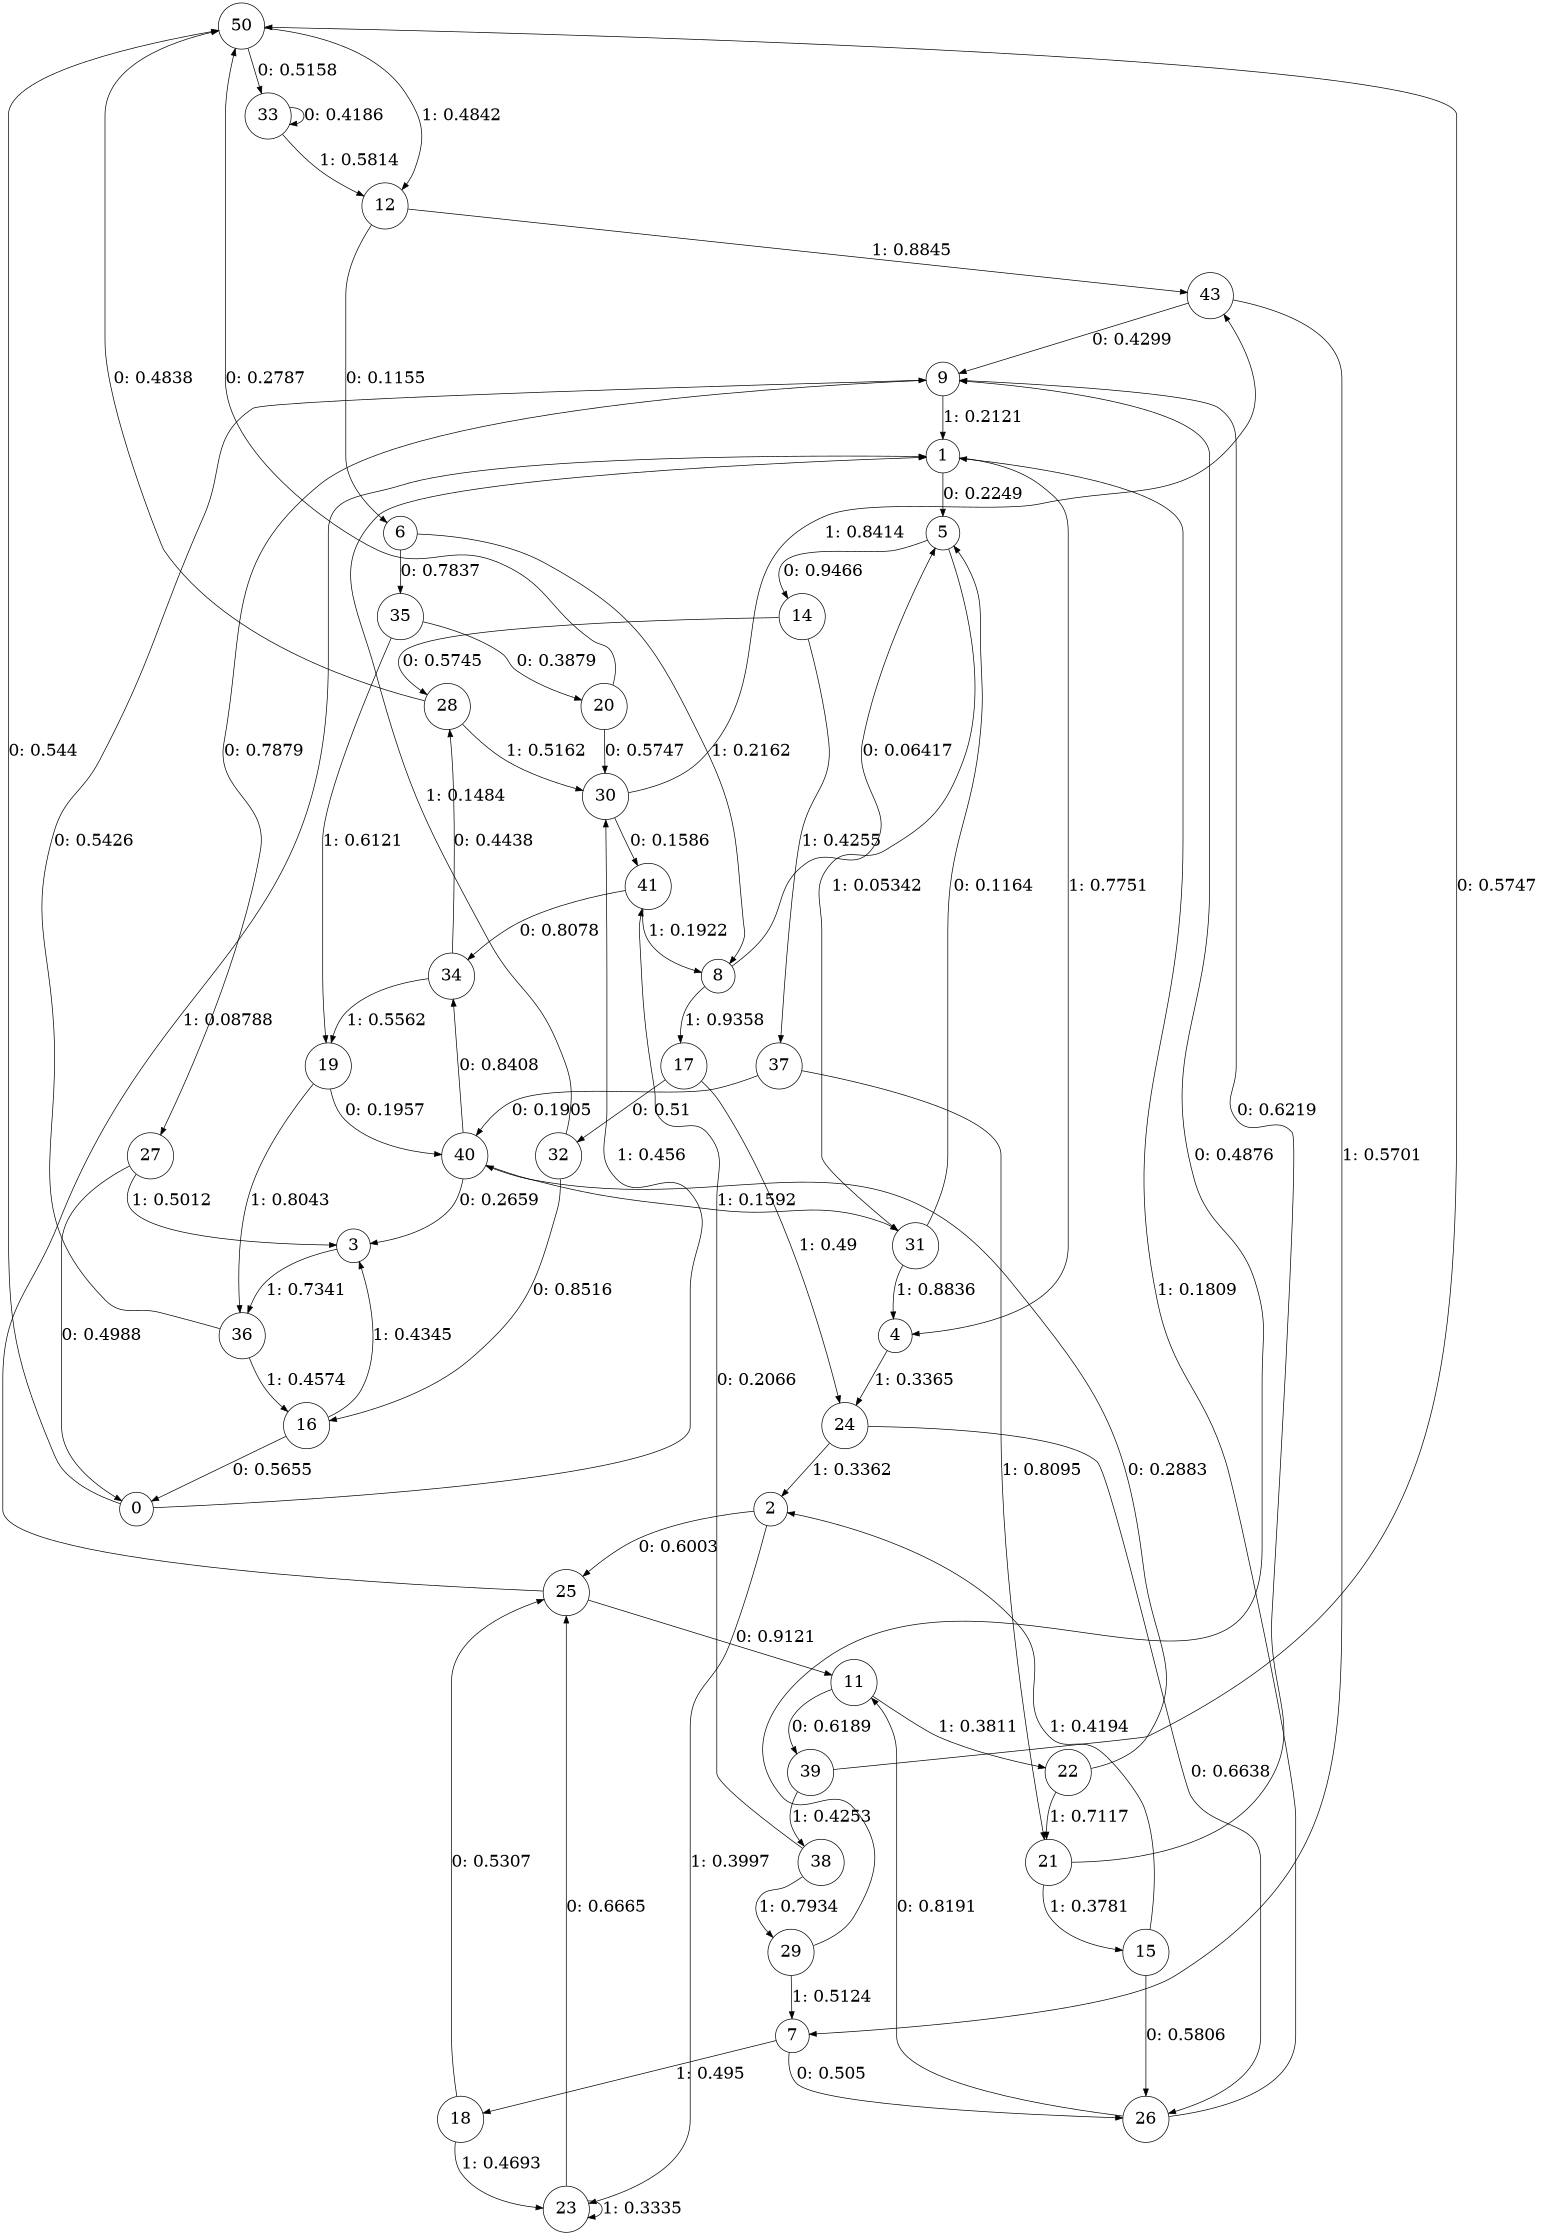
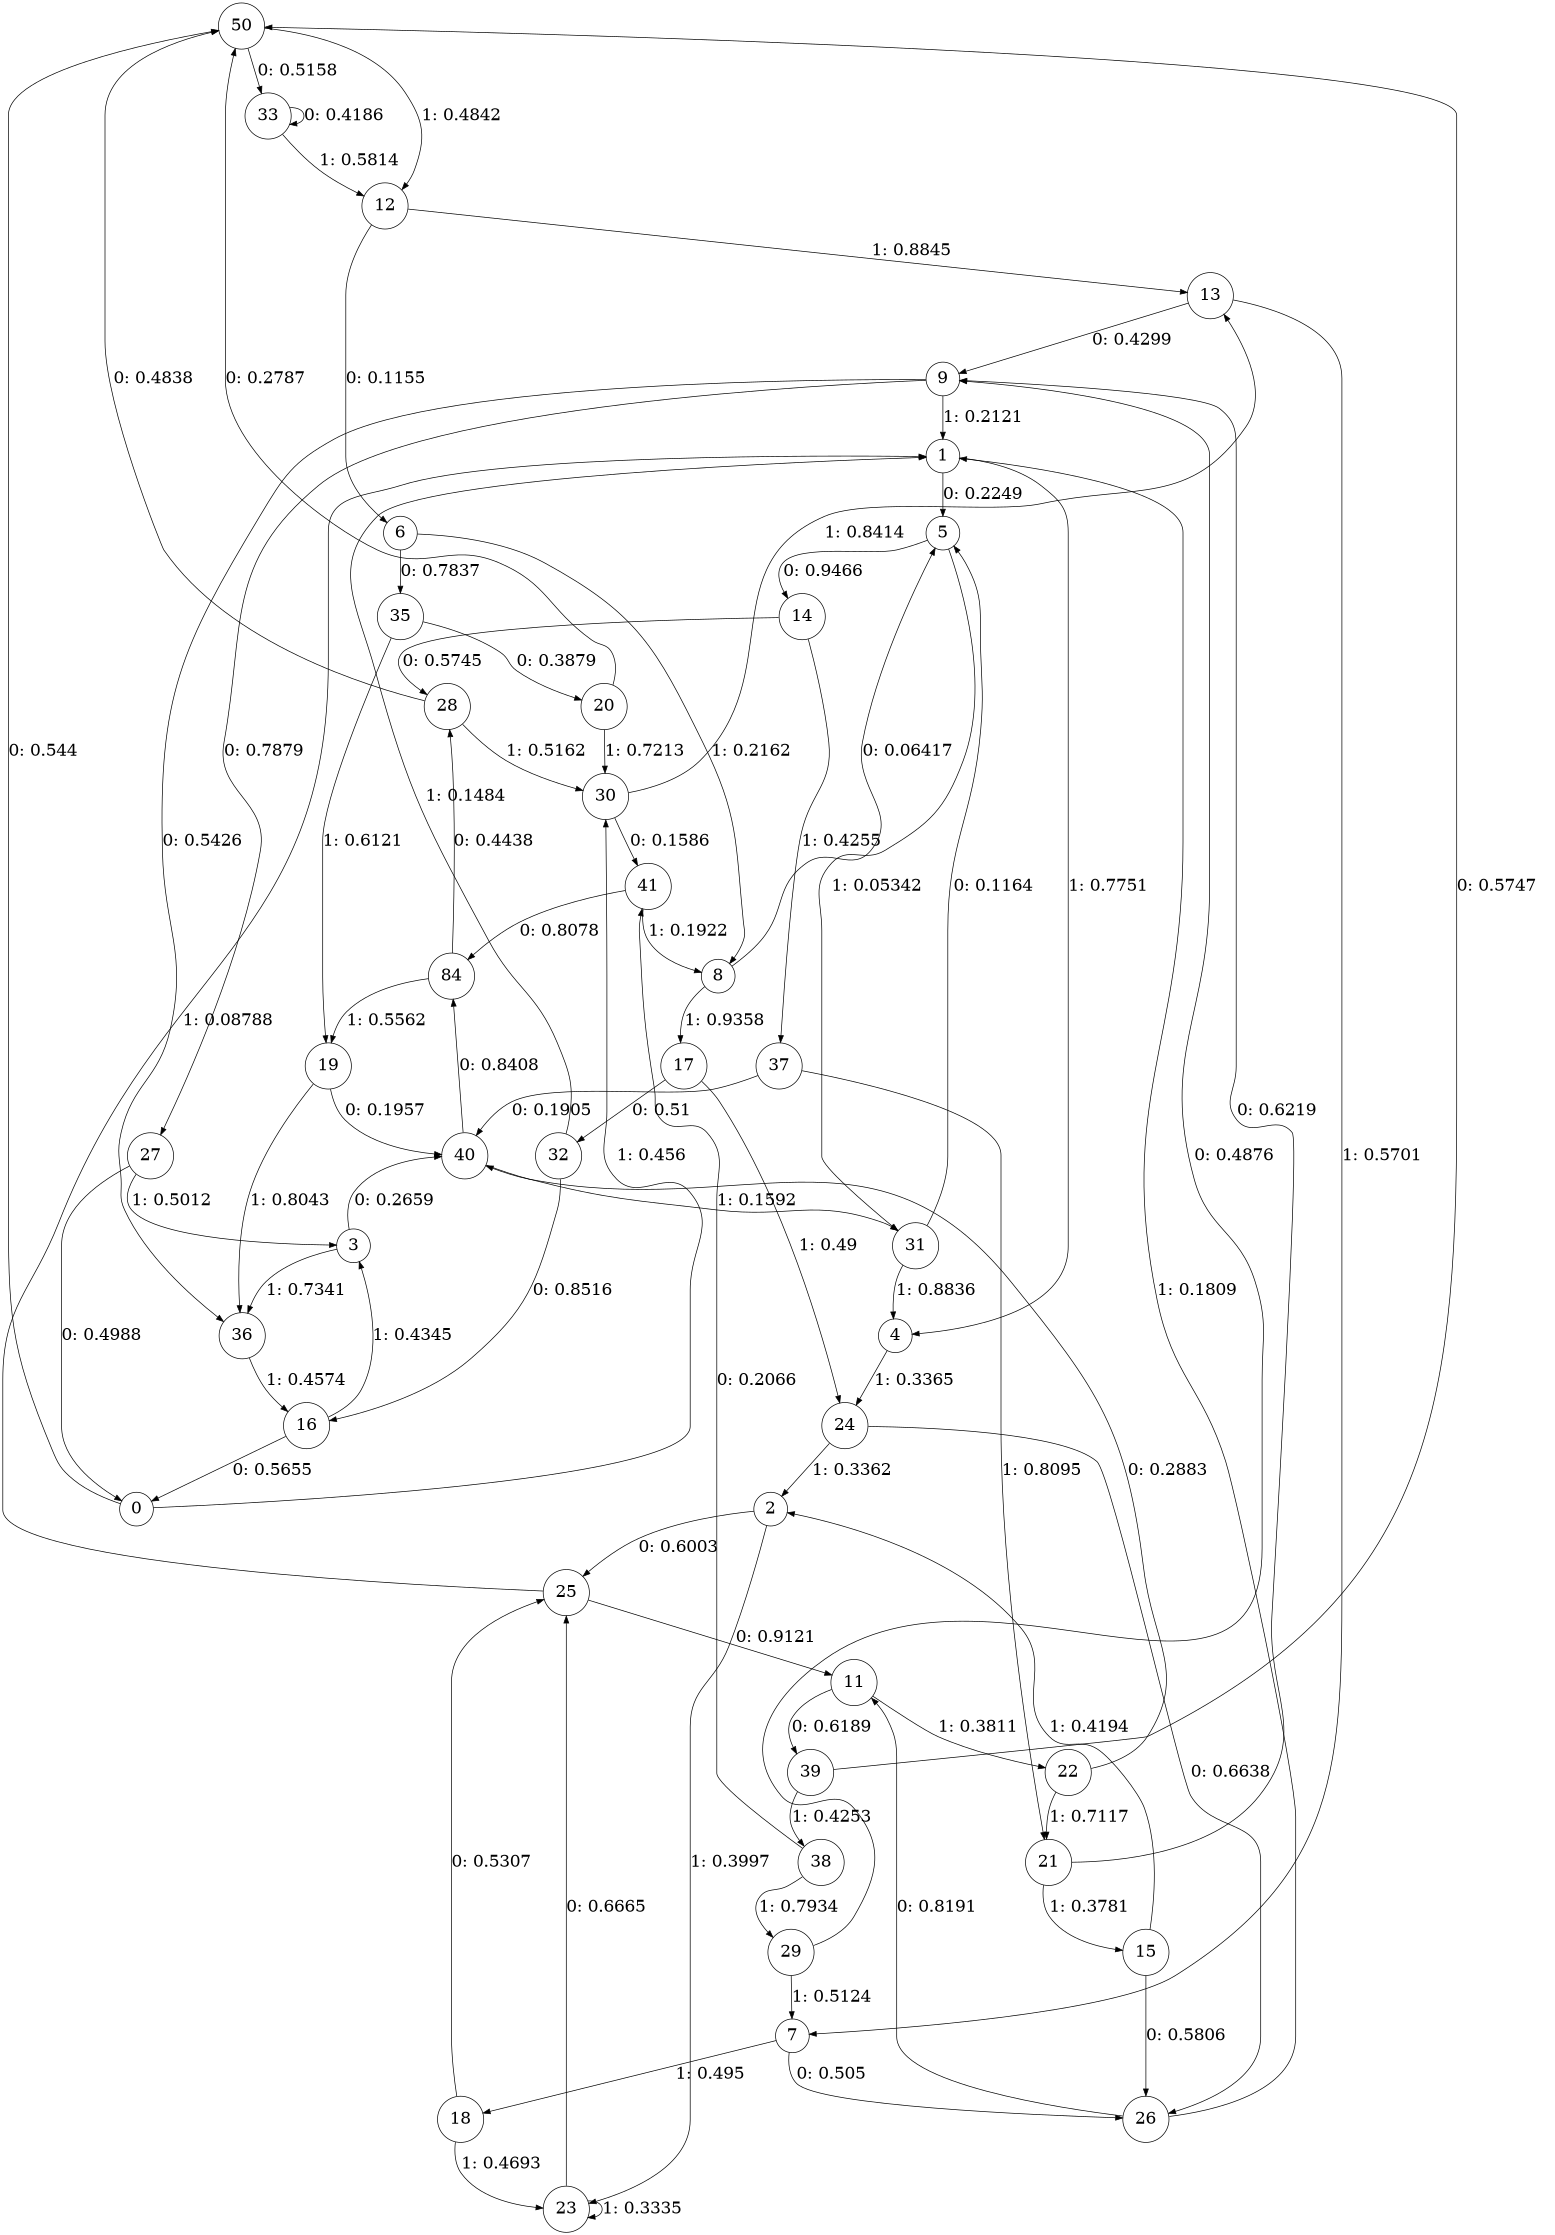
(1210, 296) -> (1210, 296)
(172, 594) -> (218, 588)
(652, 752) -> (652, 752)
(451, 976) -> (451, 976)
(431, 1224) -> (373, 1175)
